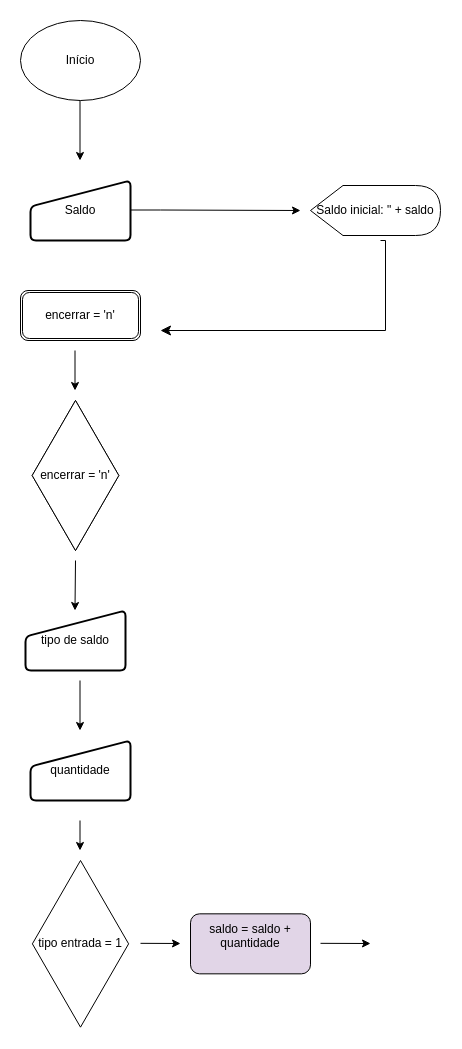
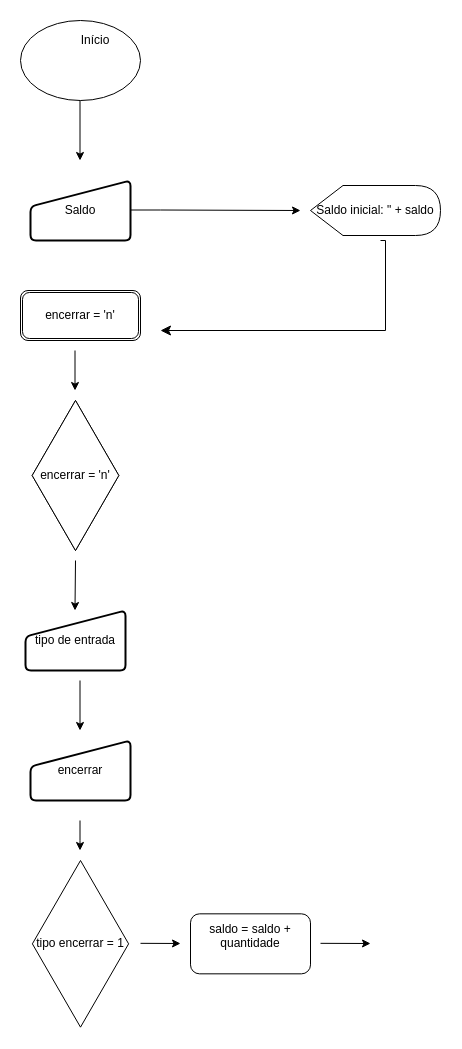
(81, 61) -> (96, 41)
(76, 641) -> (76, 641)
(81, 771) -> (81, 771)
(81, 944) -> (81, 944)
(251, 944) -> (251, 944)
